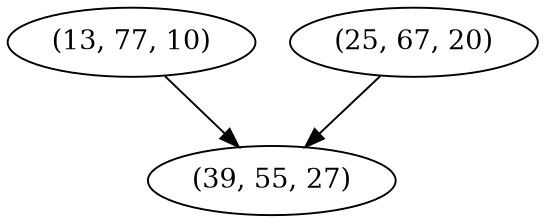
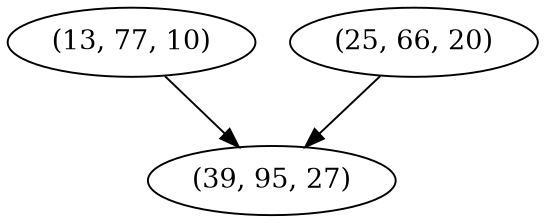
(414, 42) -> (414, 42)
(272, 181) -> (272, 181)
